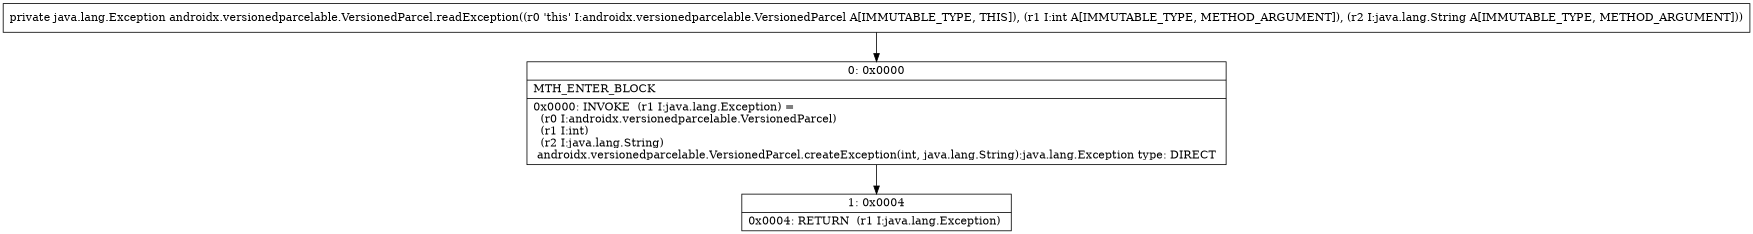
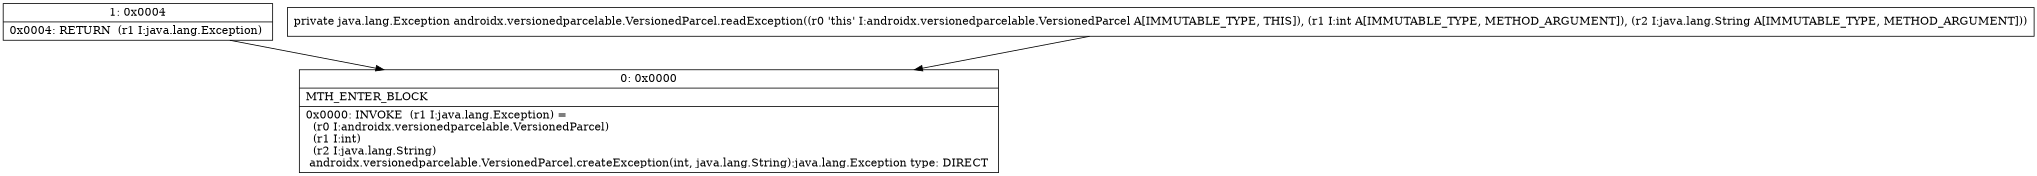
(877, 175) -> (303, 54)
